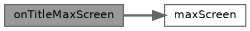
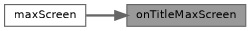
(138, 15) -> (101, 15)
